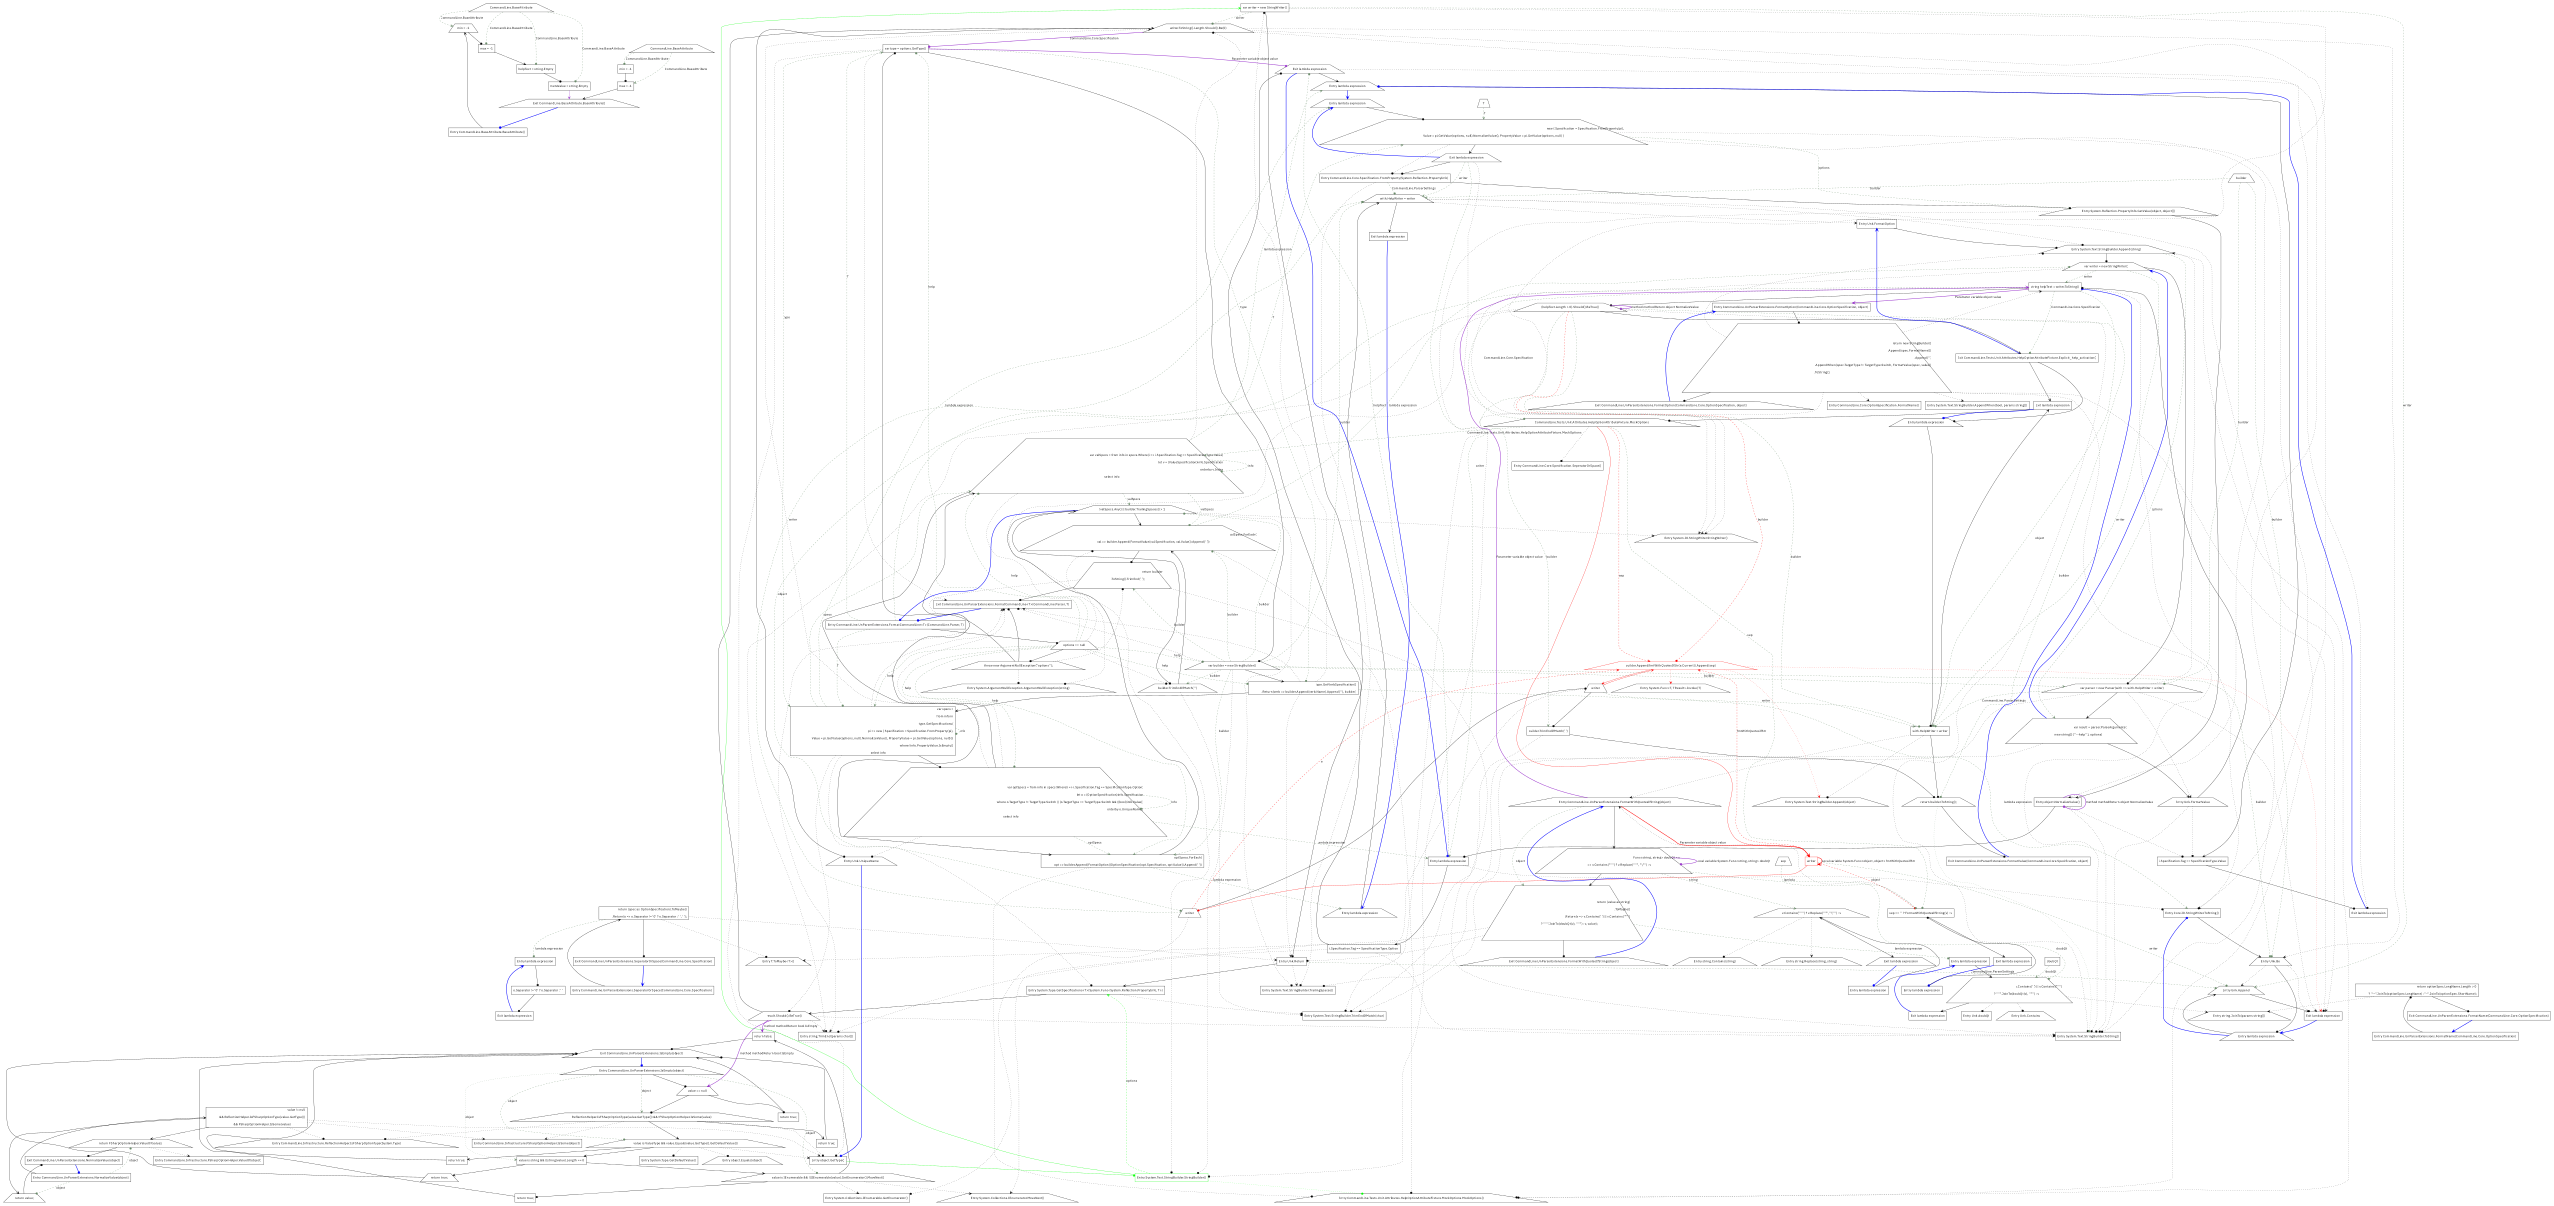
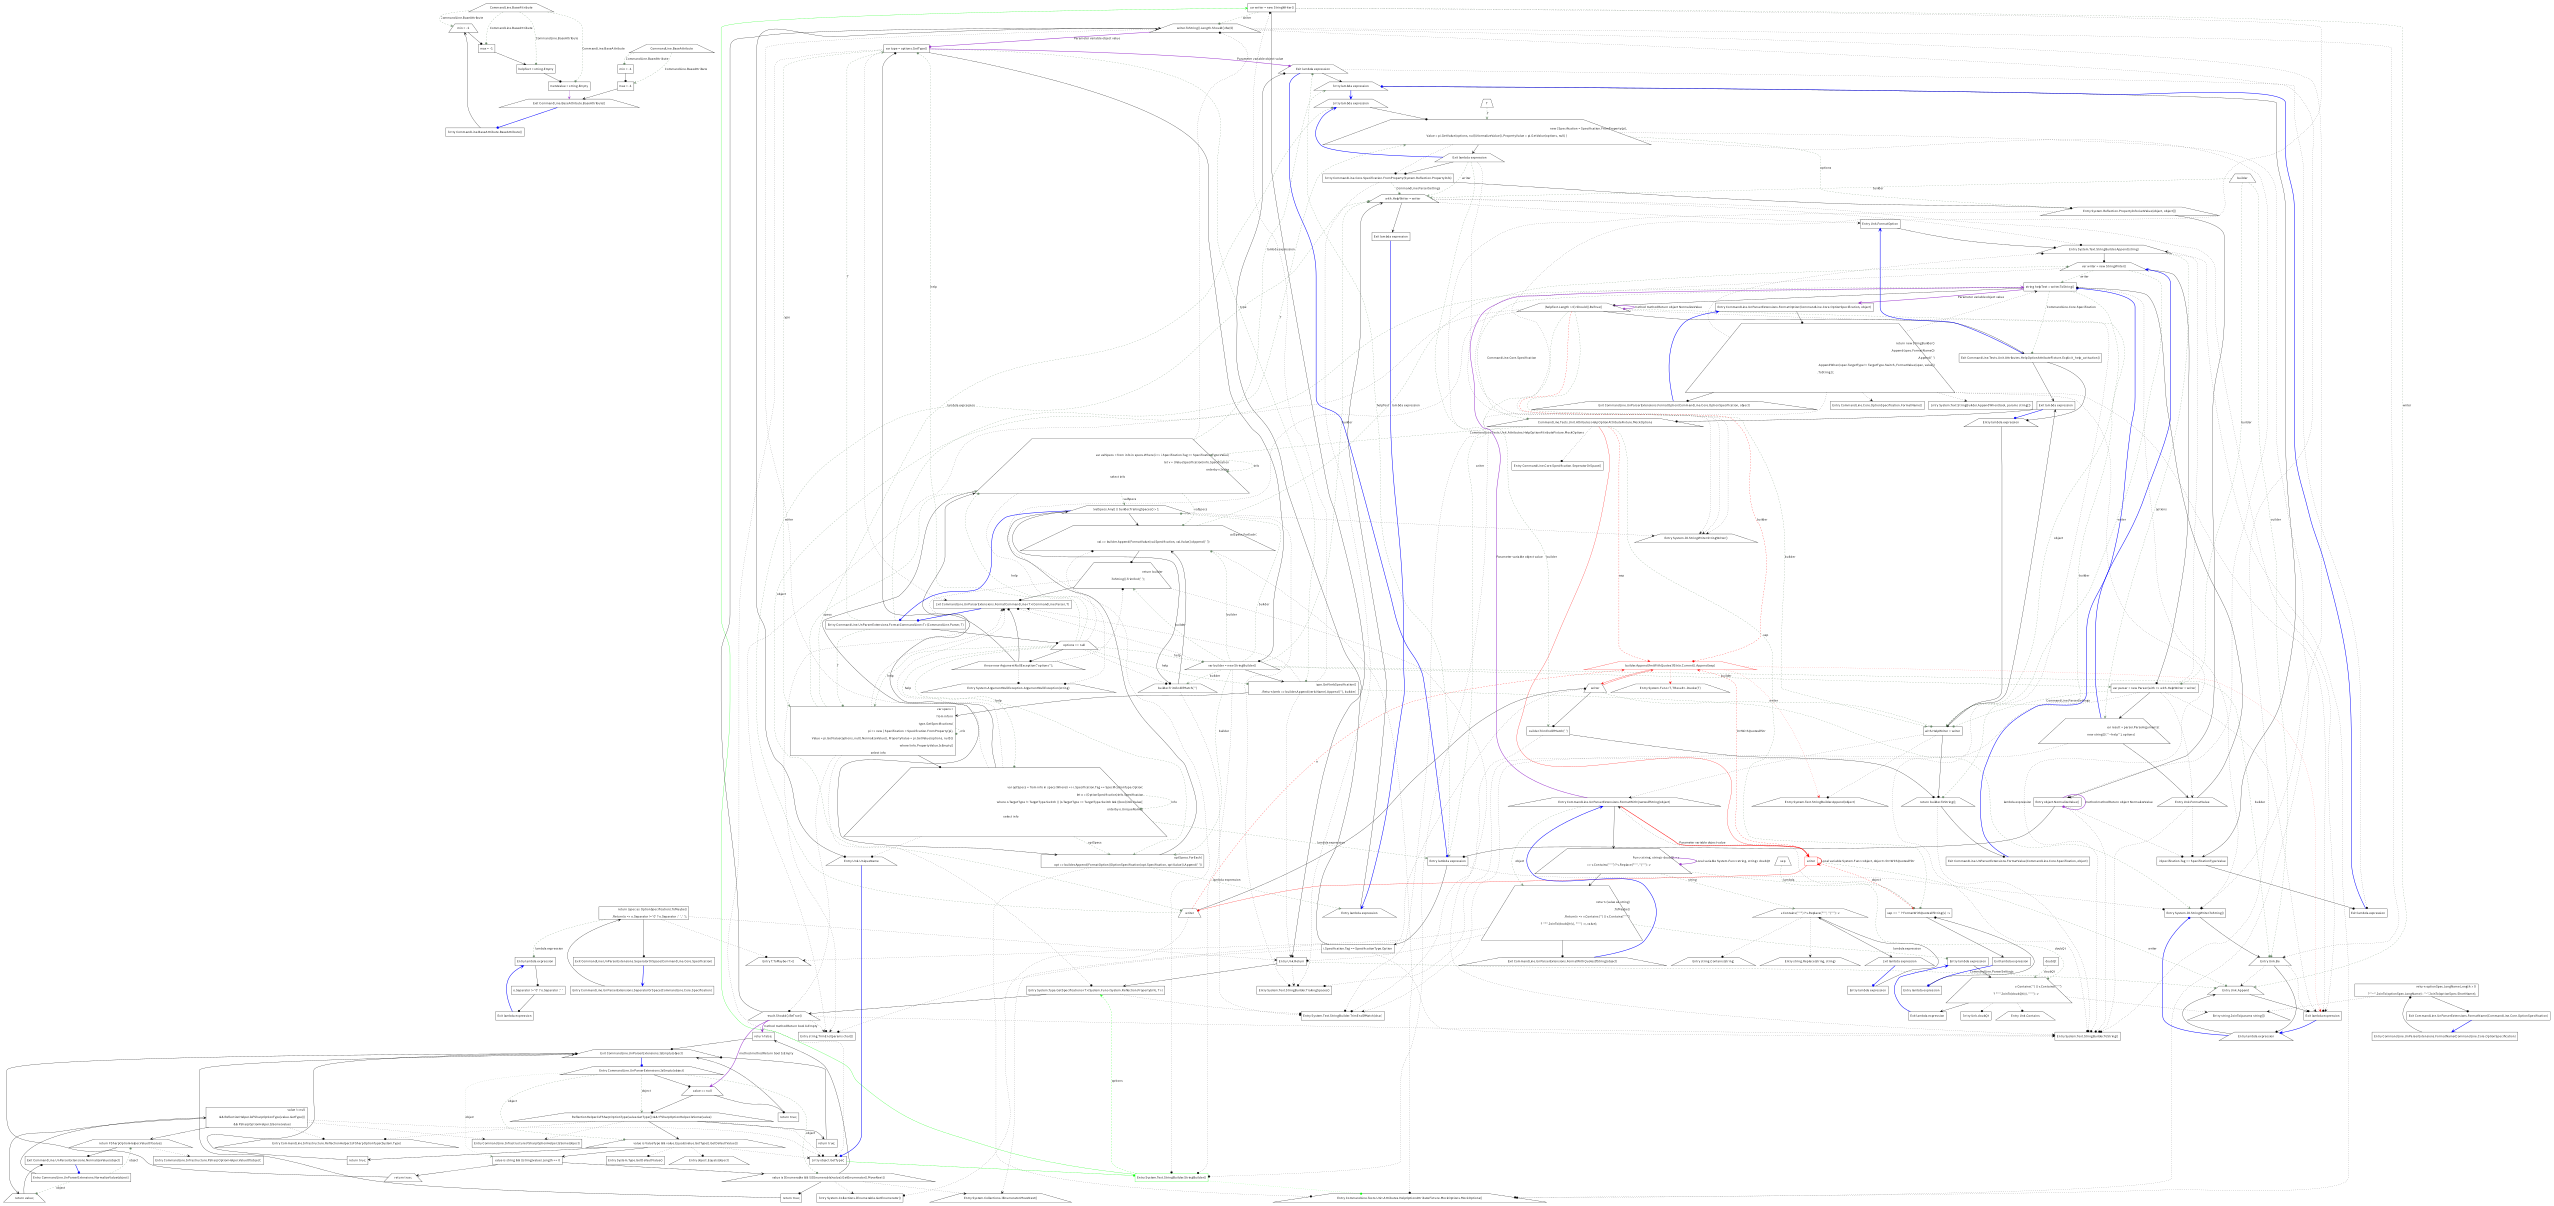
(1094, 38) -> (1097, 38)
(2122, 688) -> (2155, 688)
(2023, 904) -> (2021, 890)
(2192, 913) -> (2195, 913)
